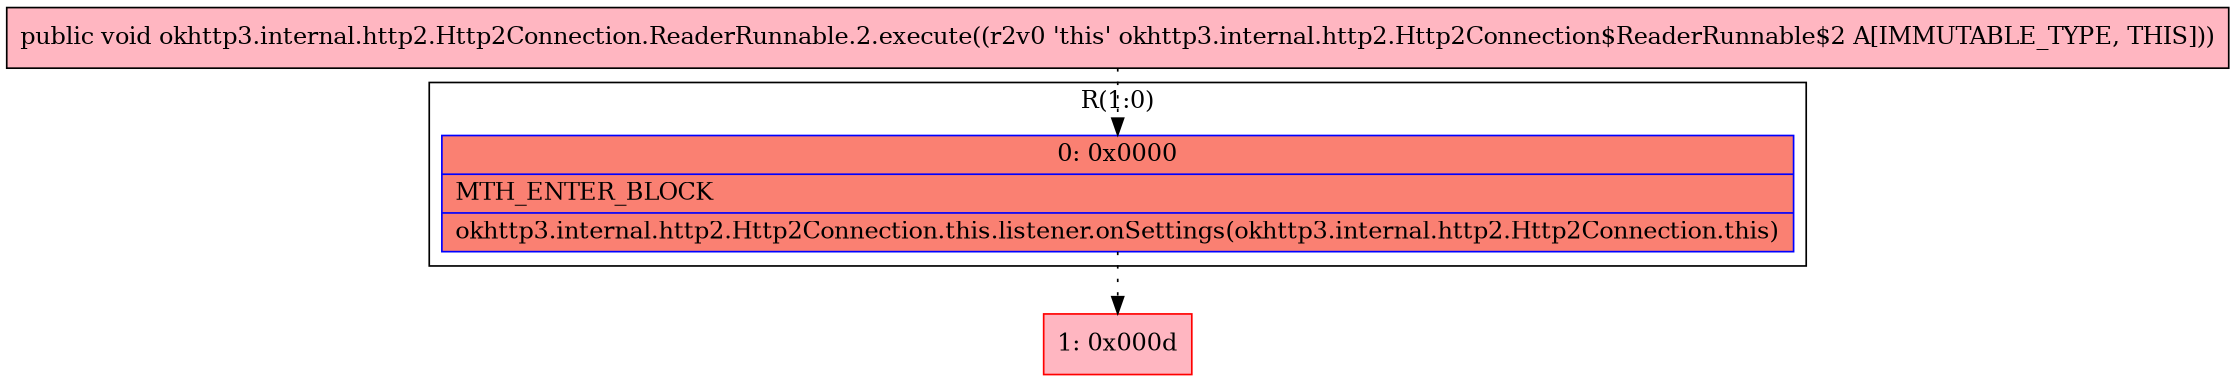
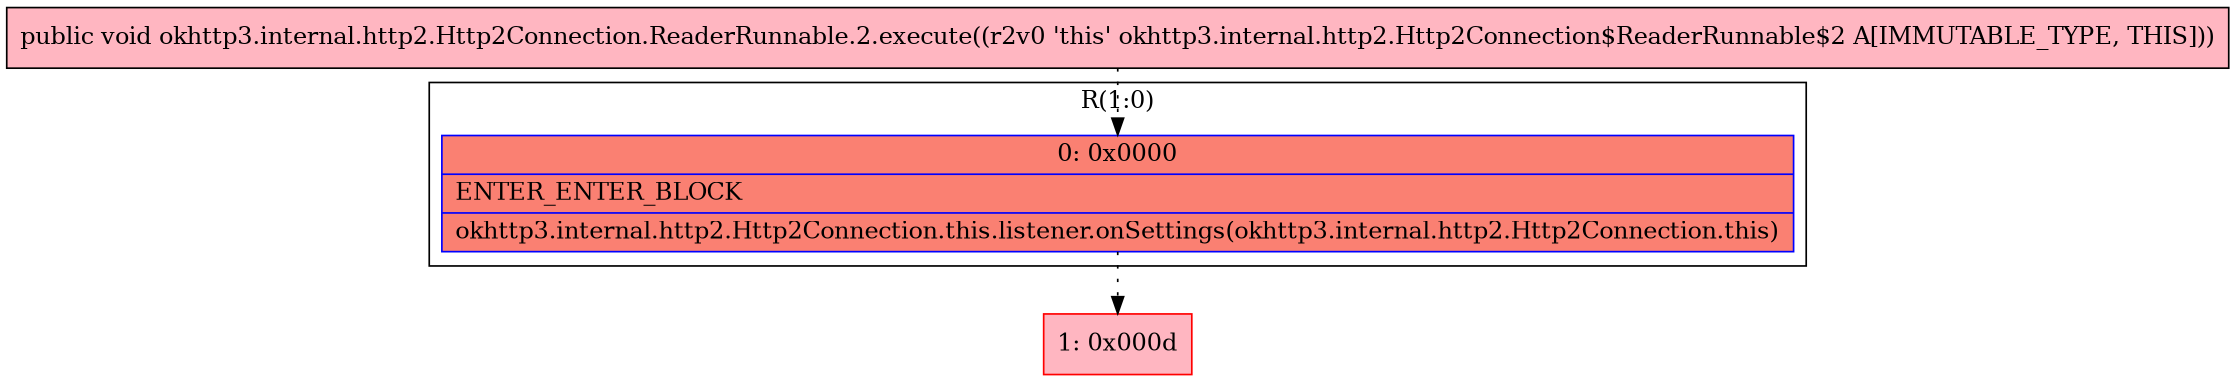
(585, 193) -> (599, 193)
